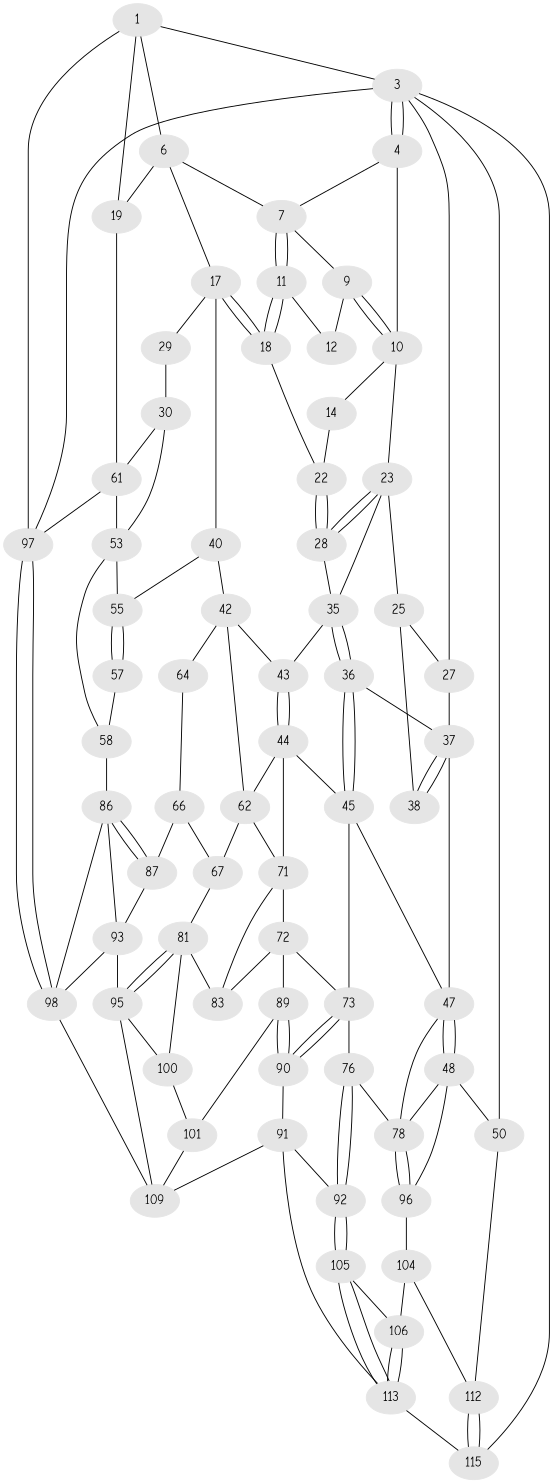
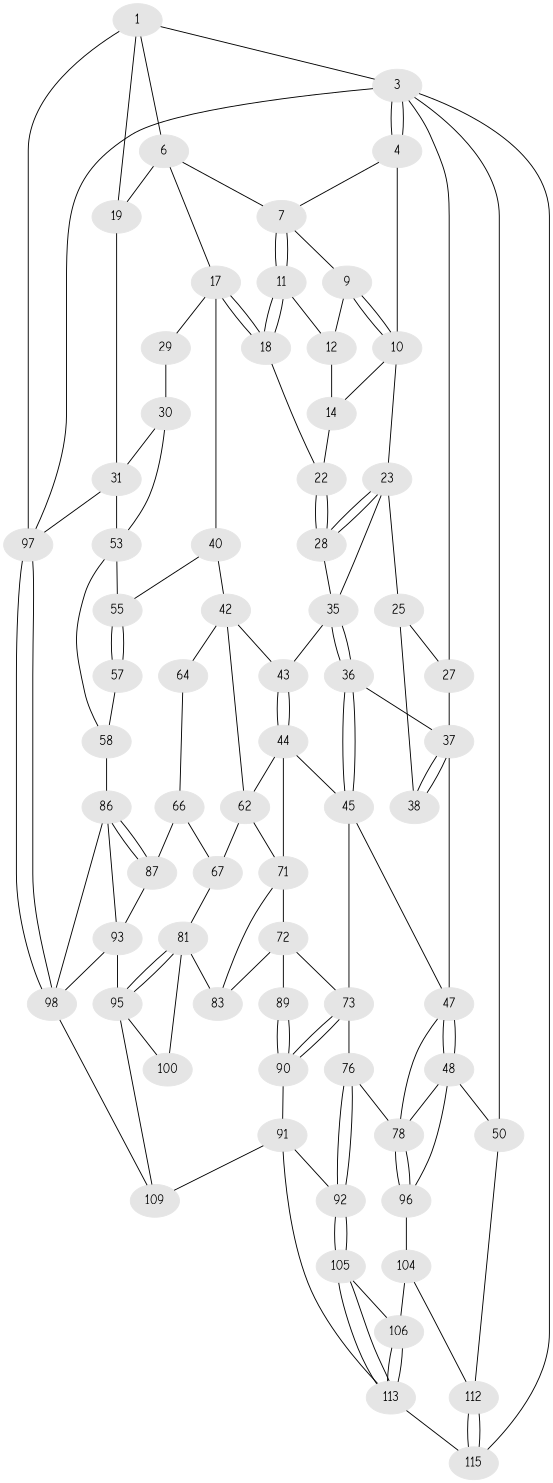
none -> (332, 381)
(117, 479) -> (117, 479)
(192, 1135) -> none
